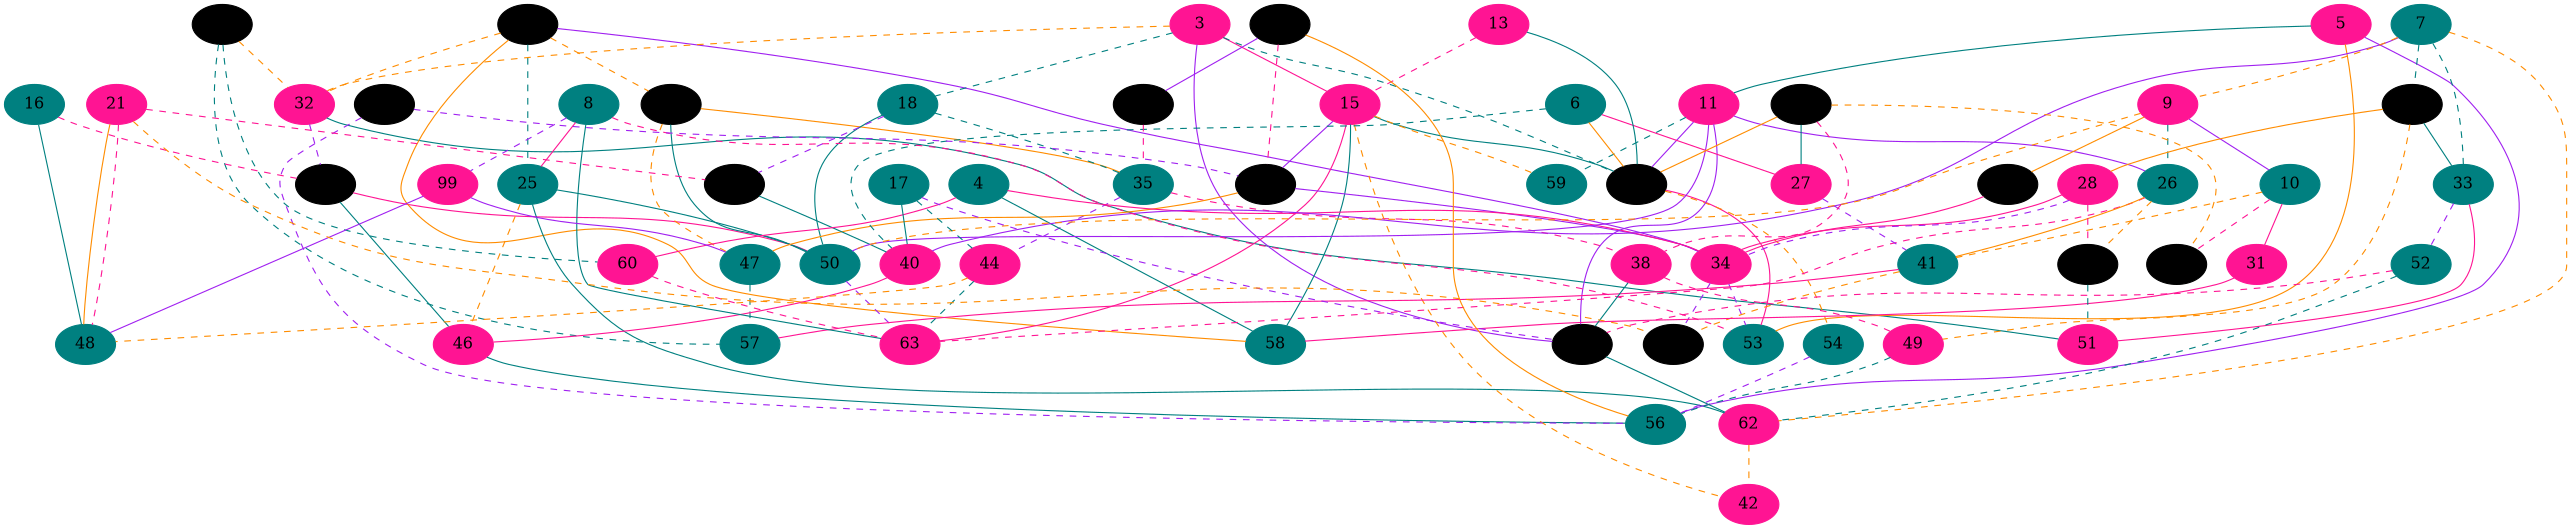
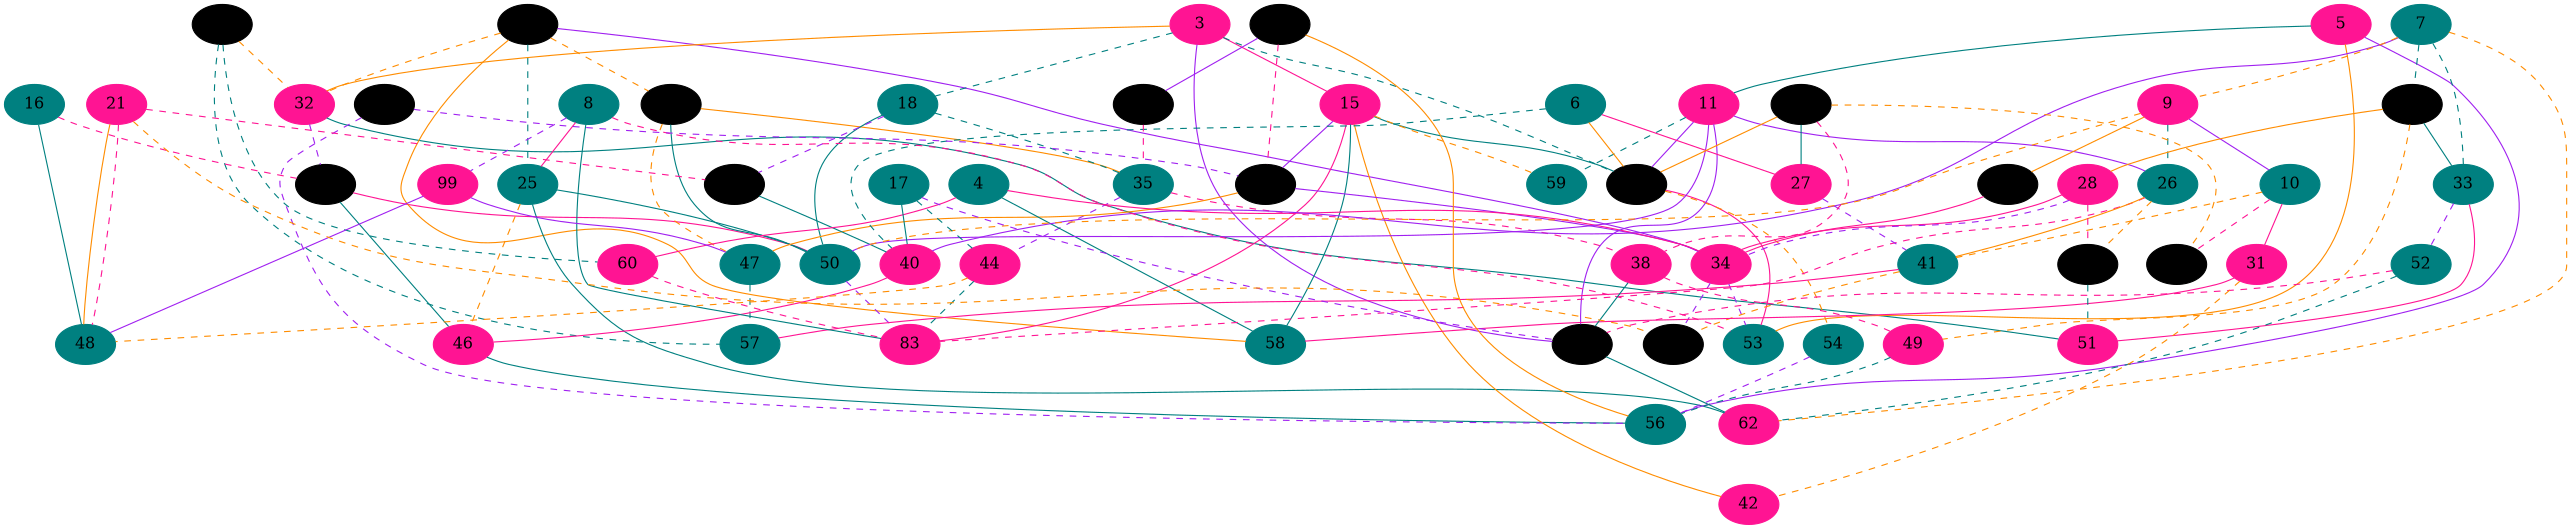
(1499, 24) -> none
(747, 42) -> (747, 42)
(910, 344) -> (910, 344)
(1476, 371) -> (1476, 371)
(1749, 465) -> (2021, 415)
